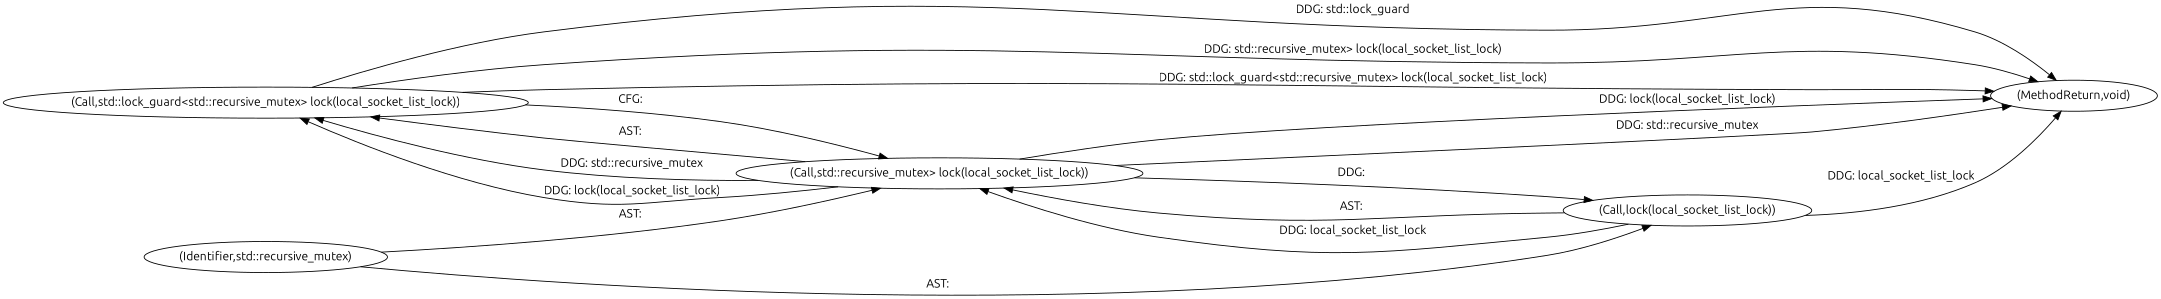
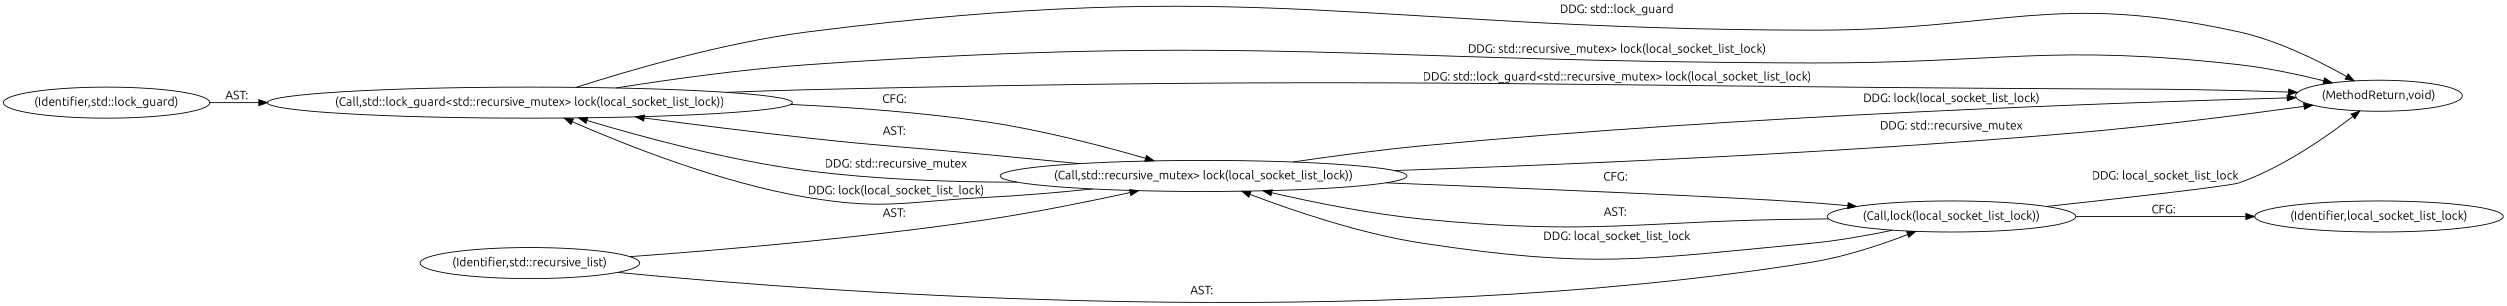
none -> (107, 103)
(1353, 173) -> (1617, 177)
none -> (2379, 216)
(266, 257) -> (530, 263)
